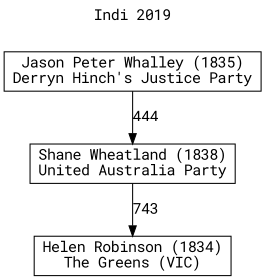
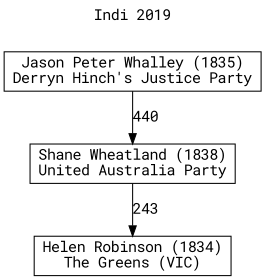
(146, 118) -> (146, 118)
(146, 210) -> (146, 210)
